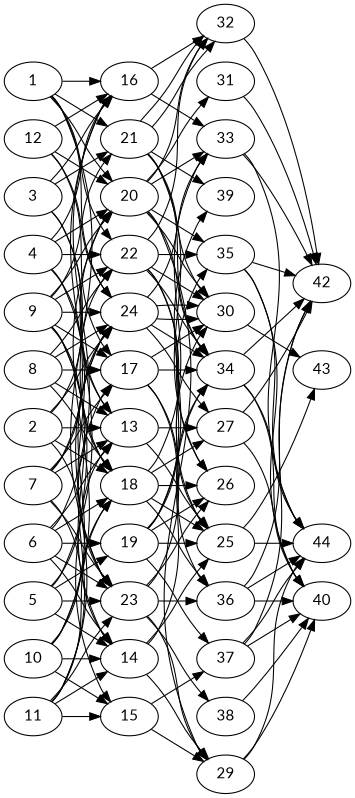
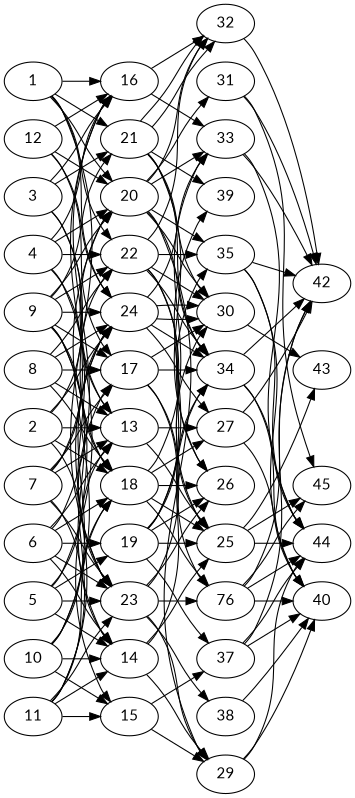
none -> (322, 486)
(226, 601) -> (226, 601)
